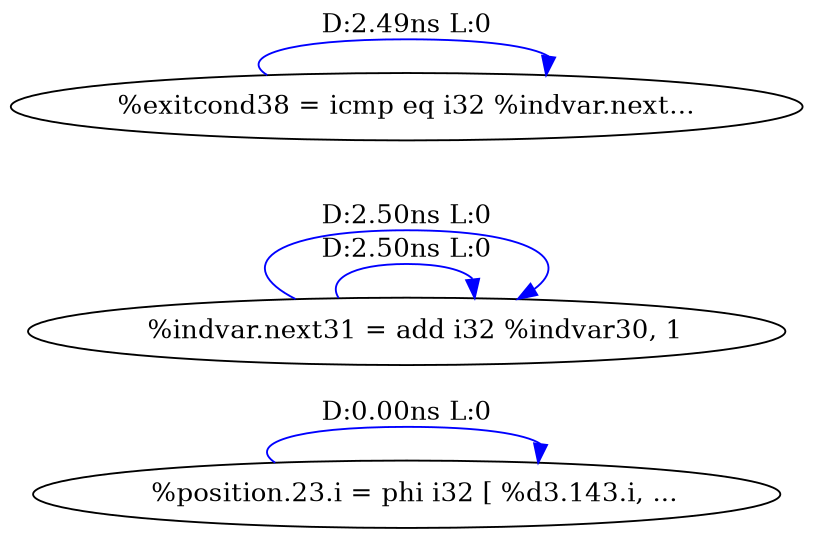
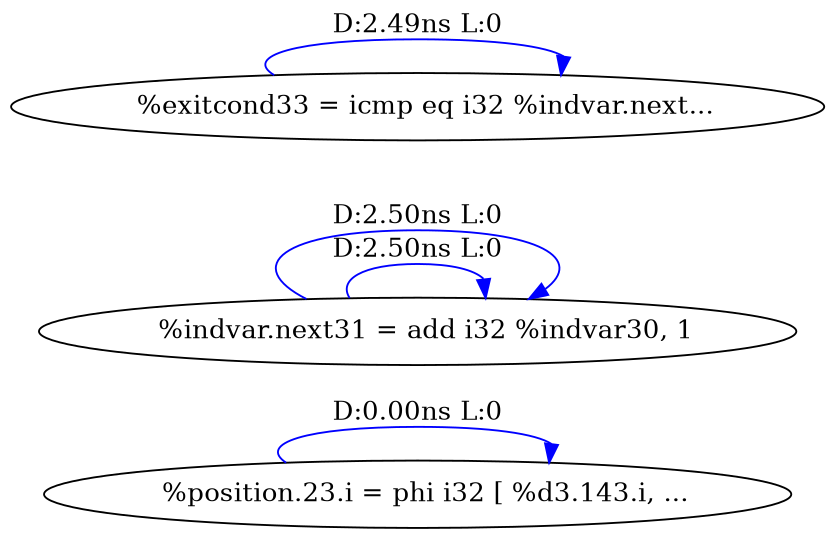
(407, 107) -> (418, 107)
